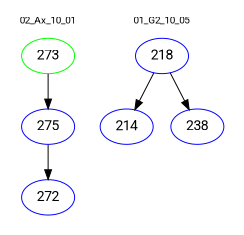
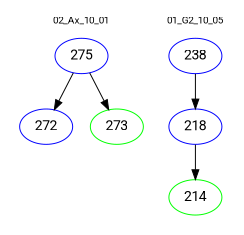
(48, 87) -> (97, 87)
(177, 87) -> (195, 87)
(127, 127) -> (195, 197)
